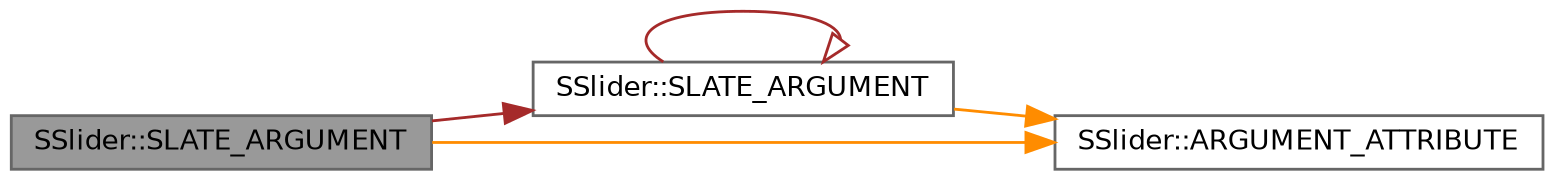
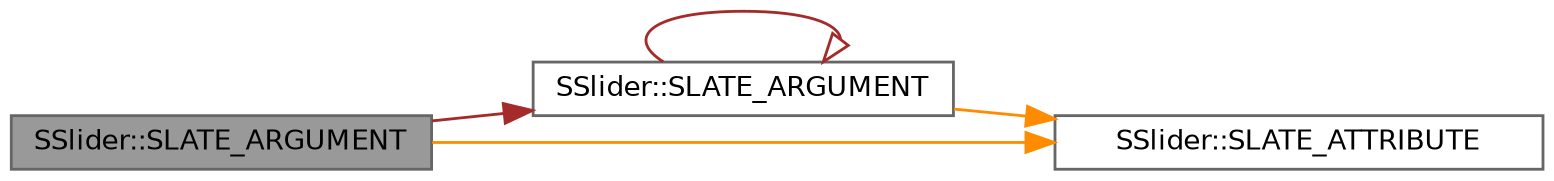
(1299, 142) -> (1299, 142)
